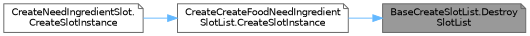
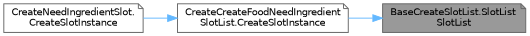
(454, 18) -> (454, 18)
